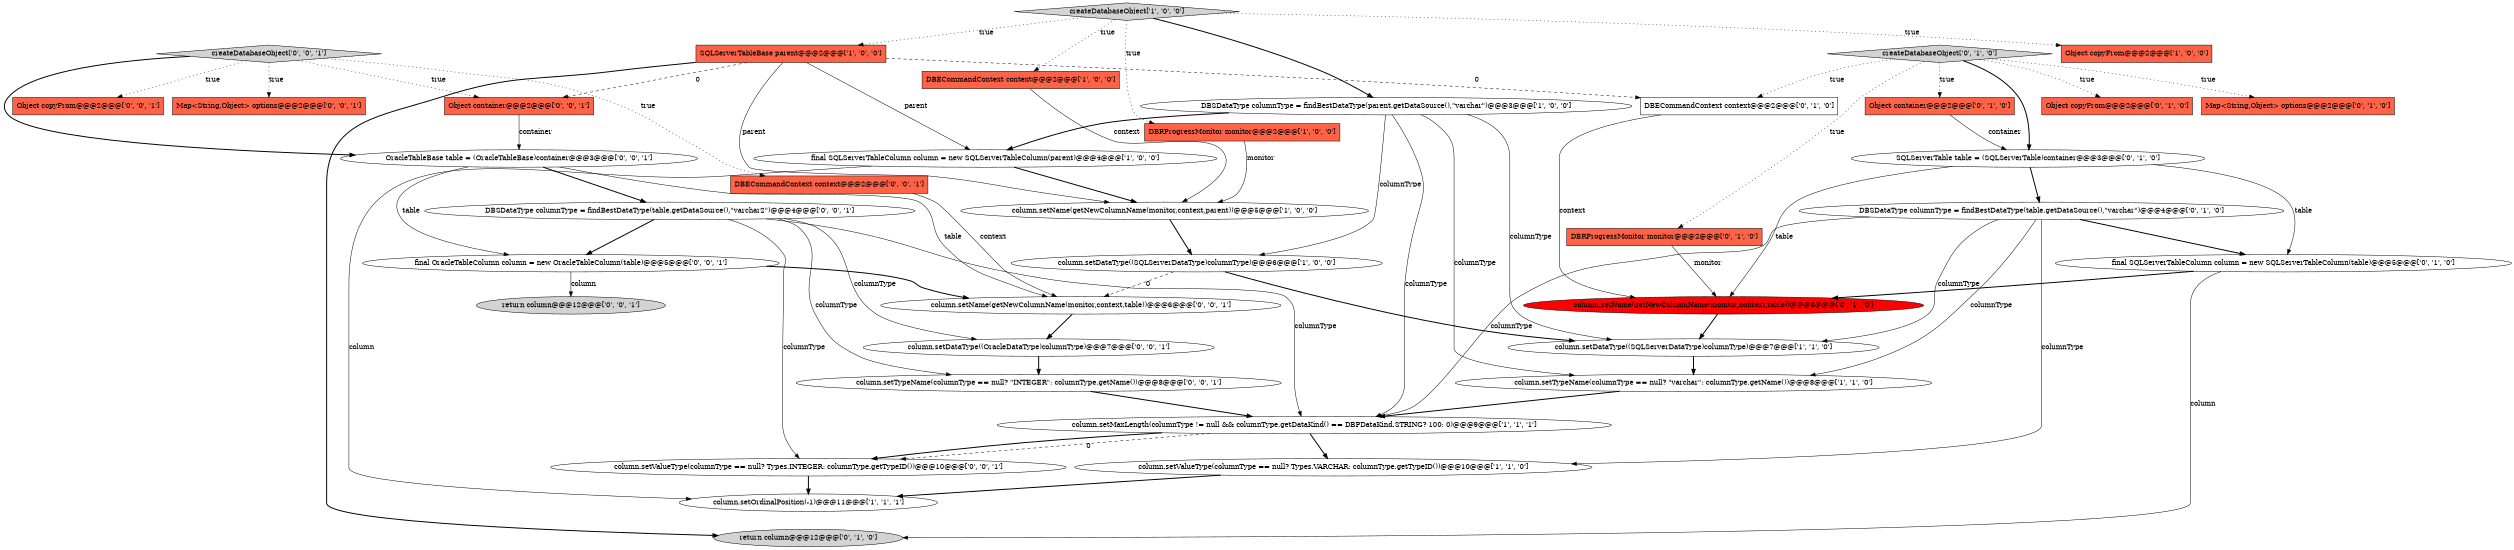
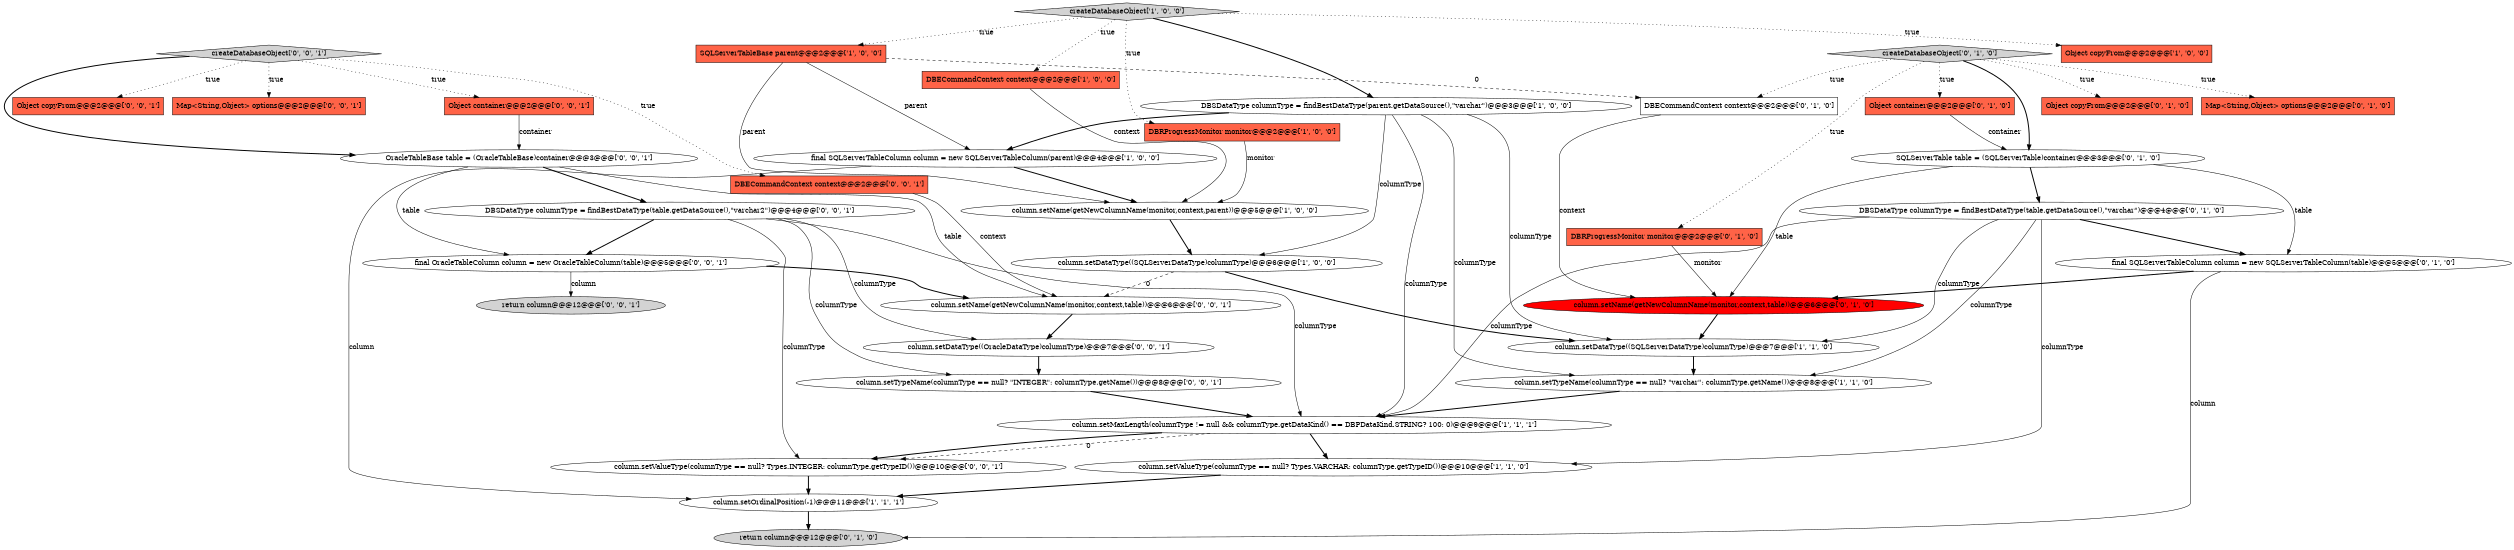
(658, 80) -> none
(327, 331) -> (808, 518)
